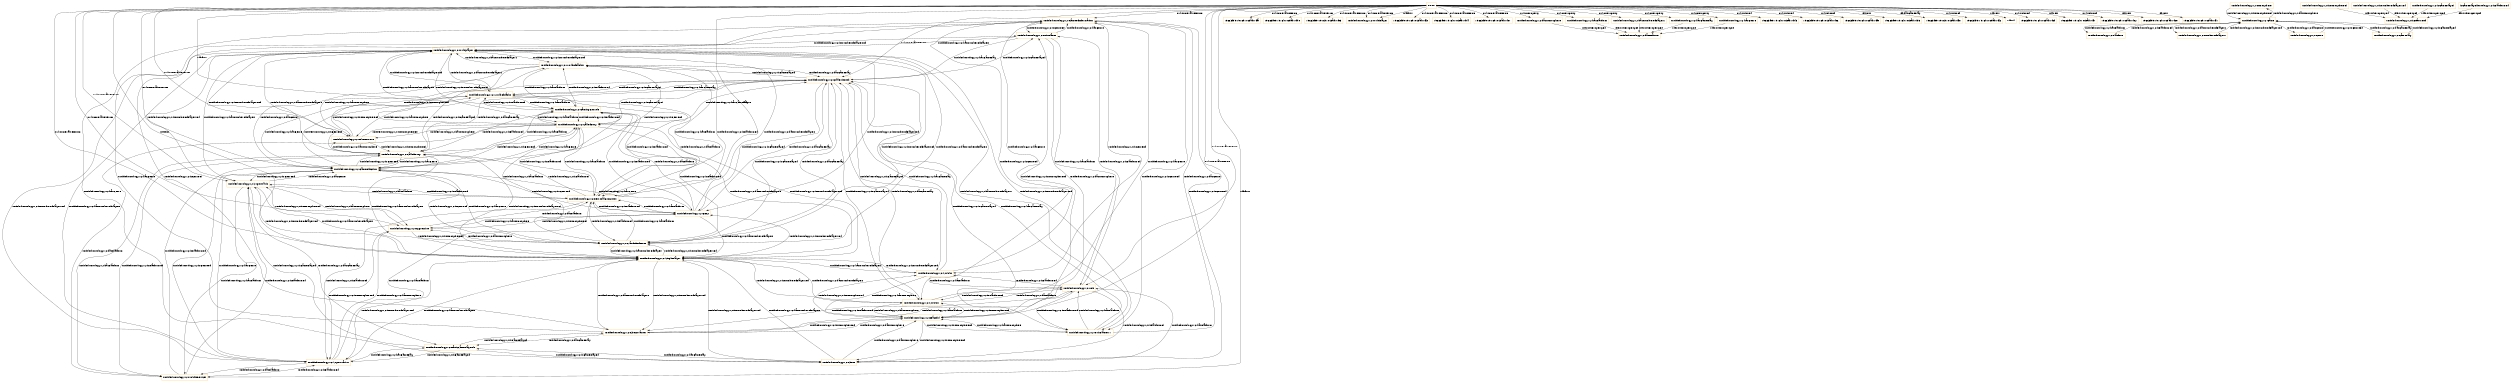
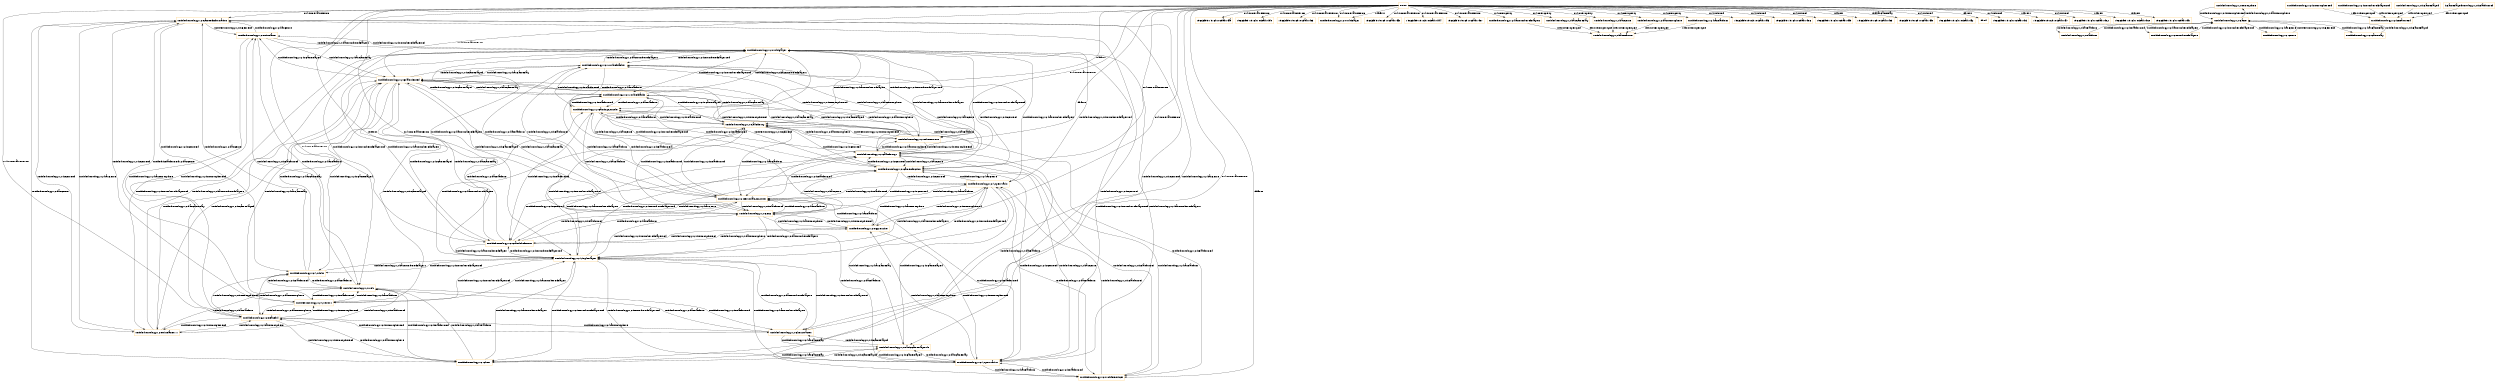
(632, 7) -> (1224, 170)
(484, 160) -> none
(1166, 162) -> (174, 162)
